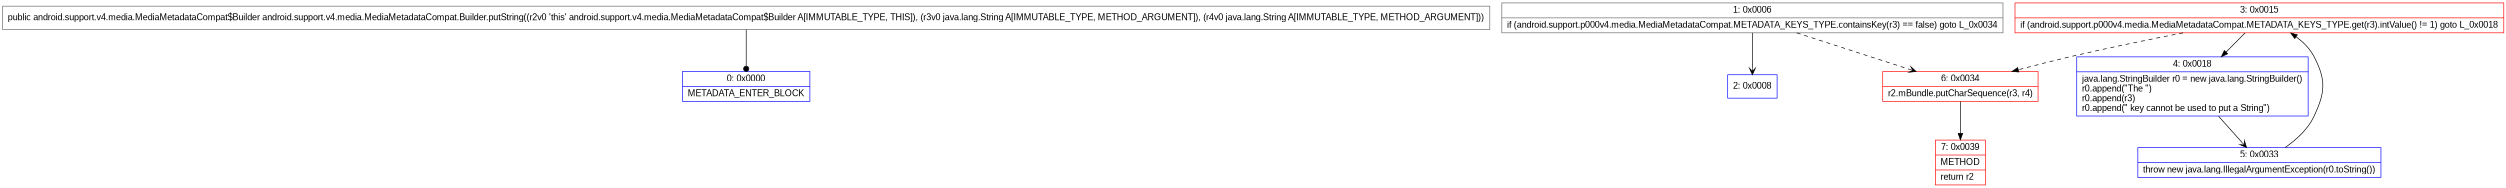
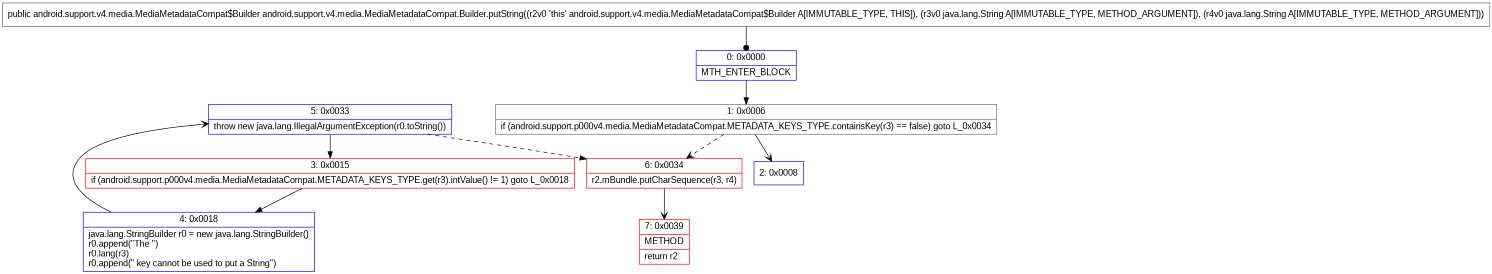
(2100, 50) -> (504, 146)
none -> (746, 89)
(746, 94) -> (746, 72)
(2109, 98) -> (109, 254)
(1960, 117) -> (664, 201)
